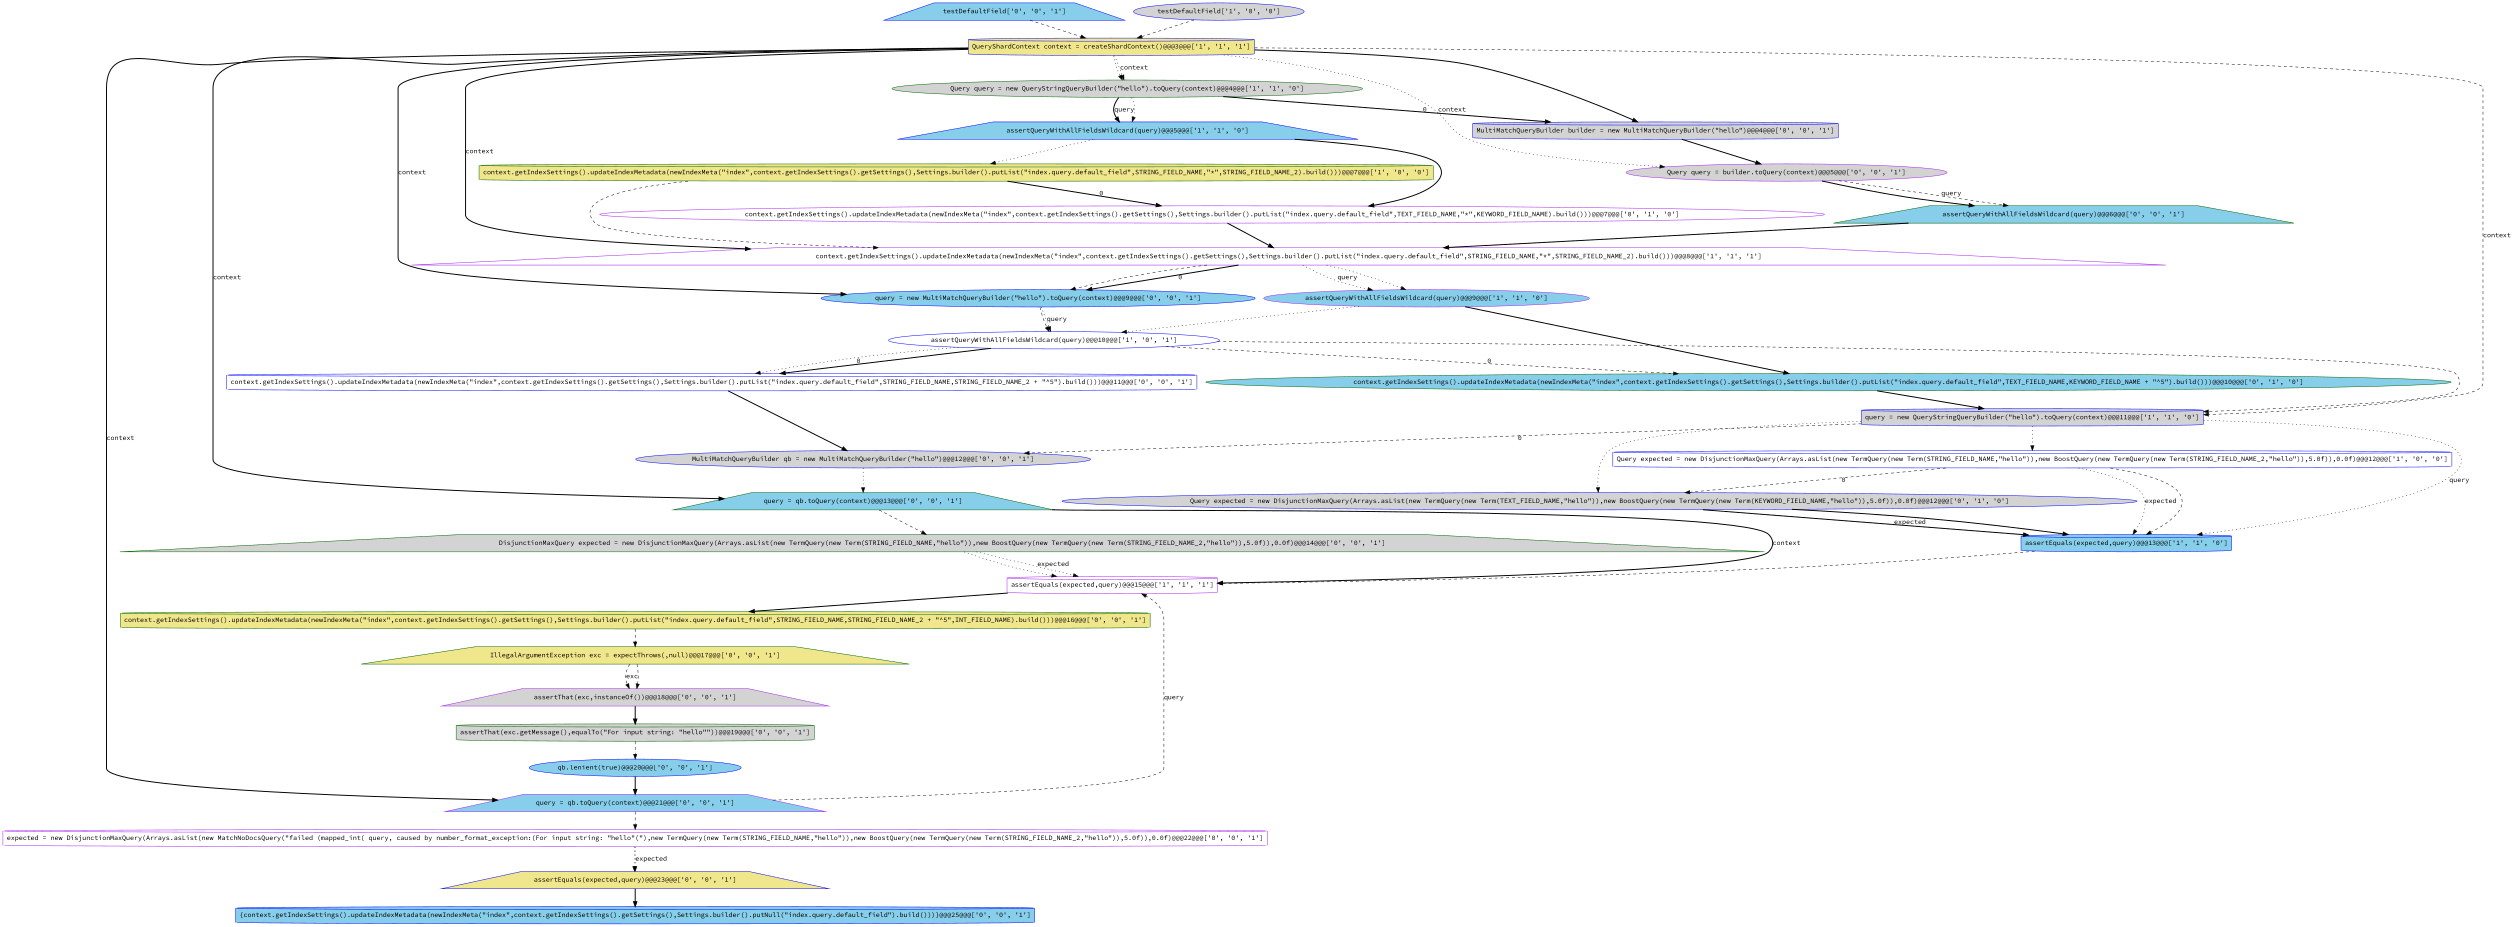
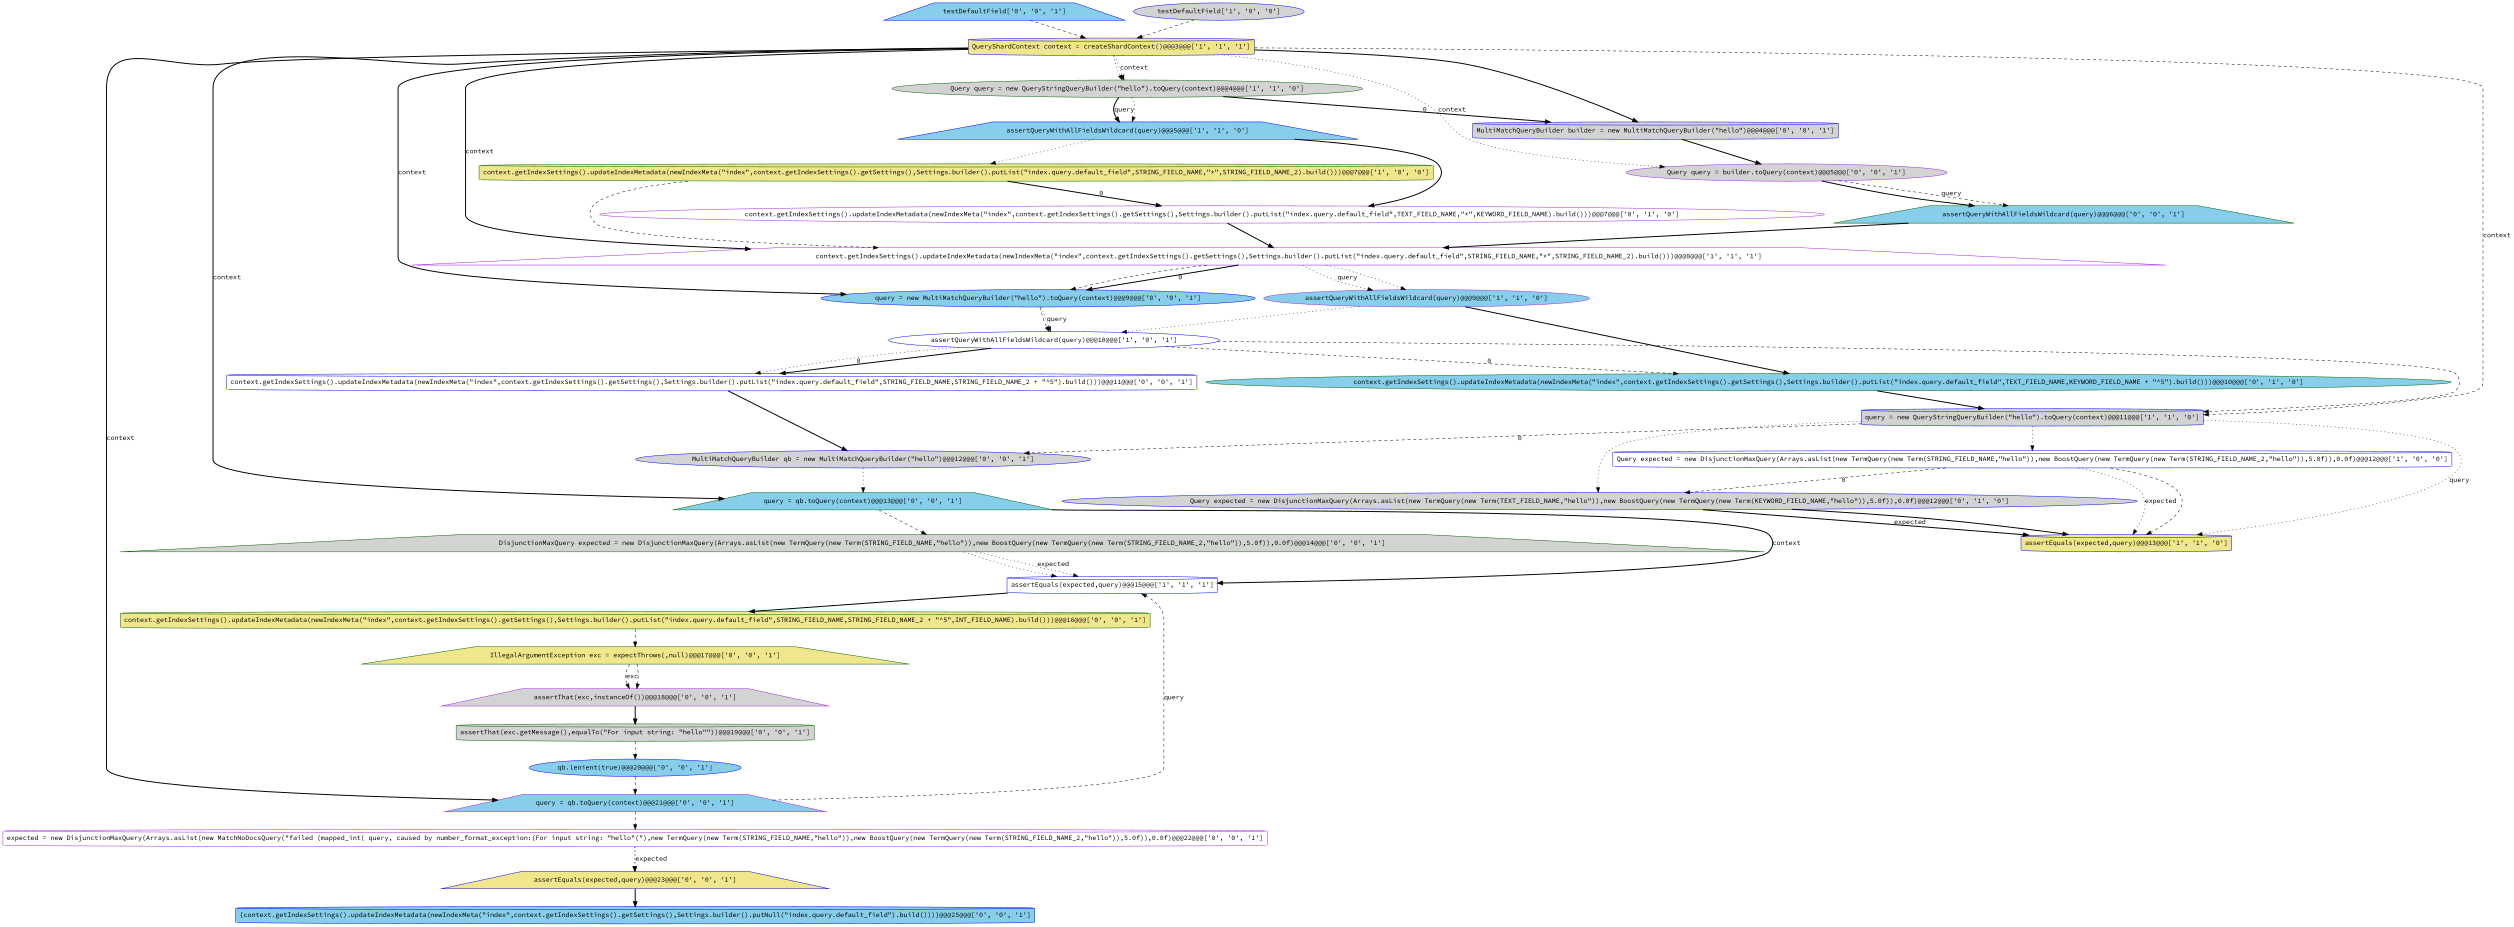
(2126, 543) -> (2126, 543)
(1629, 574) -> none
(1112, 585) -> (1112, 585)
(635, 783) -> (635, 783)
